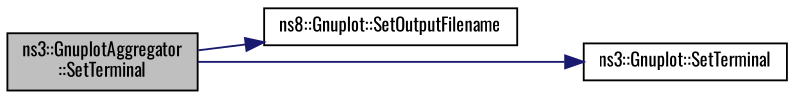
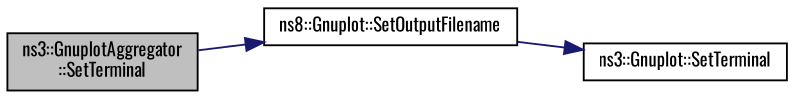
(381, 62) -> (541, 45)
